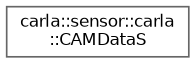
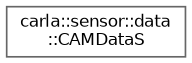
(98, 32) -> (96, 32)
